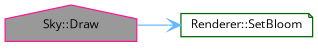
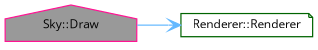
(247, 25) -> (247, 25)
